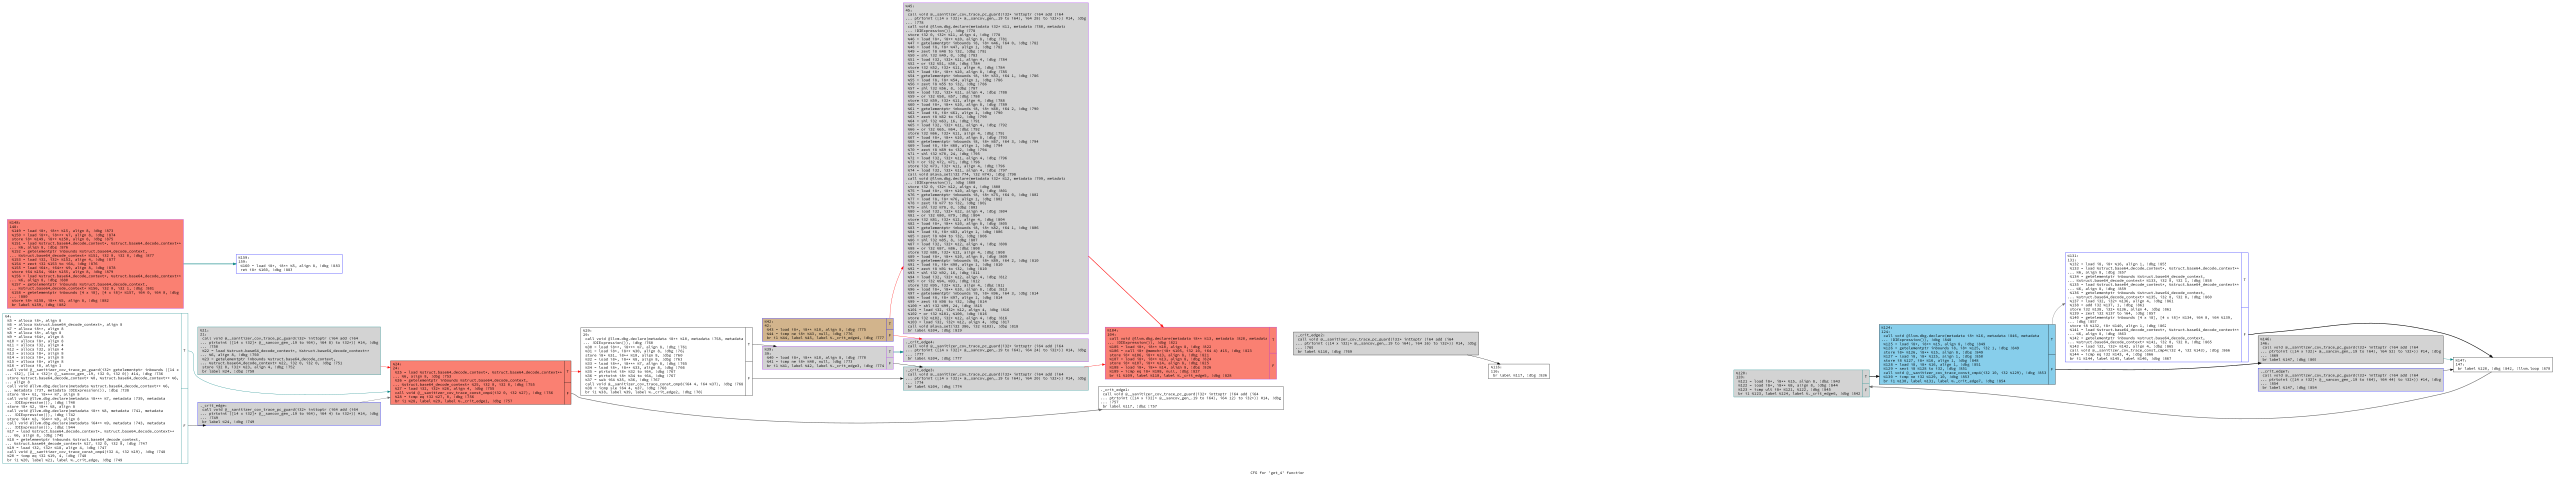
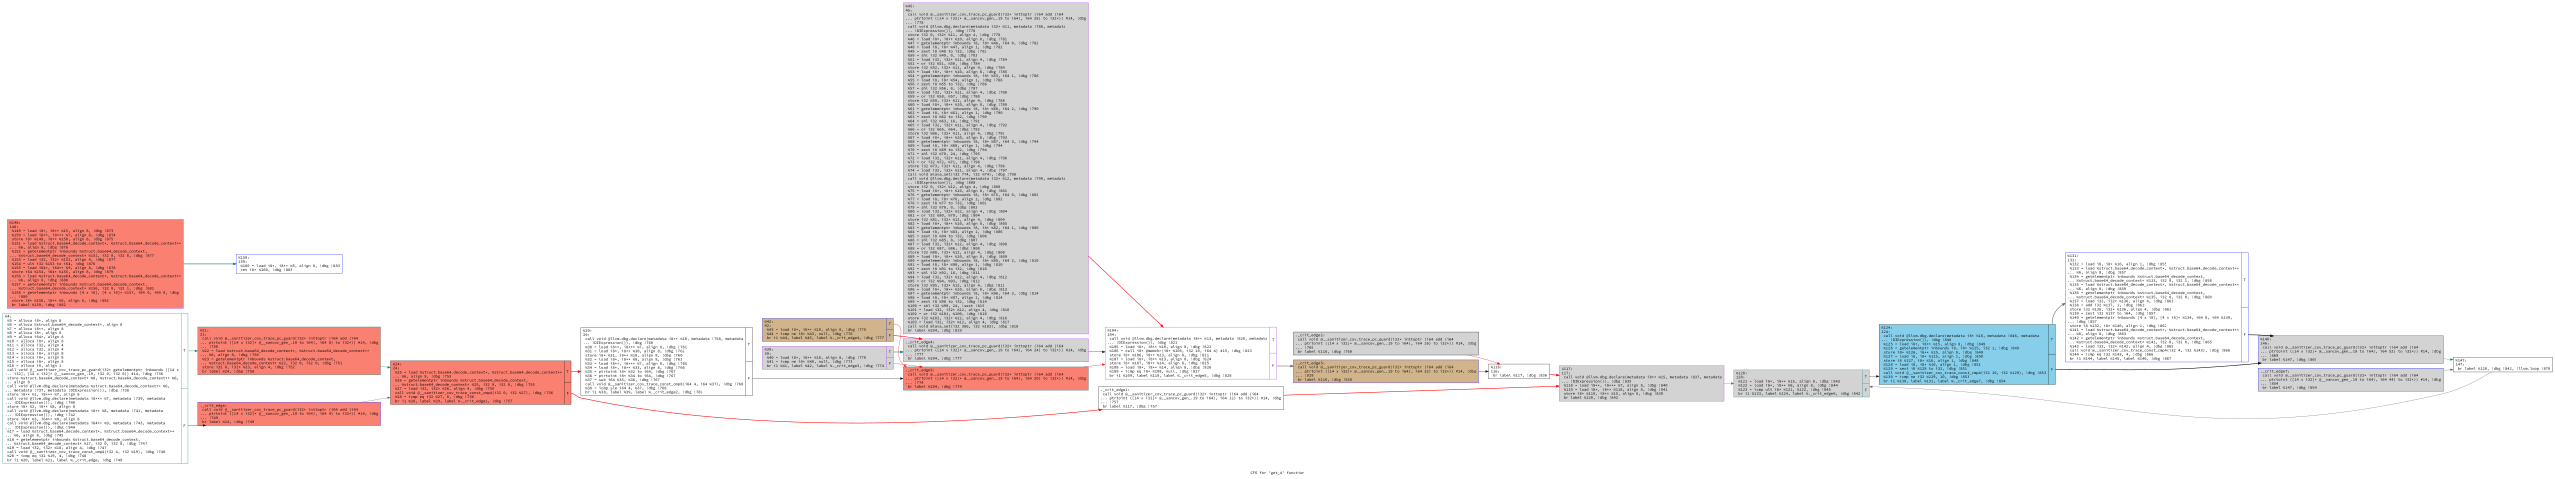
(53, 264) -> (52, 264)
(893, 293) -> (899, 343)
(944, 306) -> (945, 306)
(2055, 313) -> (2055, 313)
(2372, 323) -> (2259, 335)
(906, 337) -> (906, 337)
(763, 345) -> none
(2351, 350) -> (2351, 350)
(289, 351) -> (289, 351)
none -> (1095, 352)
(1191, 353) -> (1191, 353)
(1483, 359) -> (1483, 359)
(907, 365) -> (907, 365)
(384, 367) -> (384, 367)
(2447, 370) -> (2447, 370)
none -> (1386, 371)
(575, 372) -> (575, 372)
(1873, 377) -> (1873, 377)
(996, 379) -> (996, 379)
none -> (1642, 383)
(276, 394) -> (191, 351)
(289, 414) -> (289, 414)
(2185, 416) -> (2185, 416)
(834, 423) -> (834, 423)
